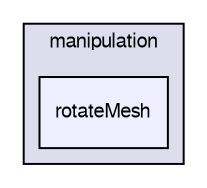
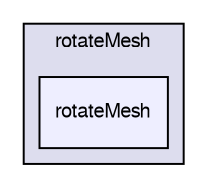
(104, 42) -> (104, 42)
